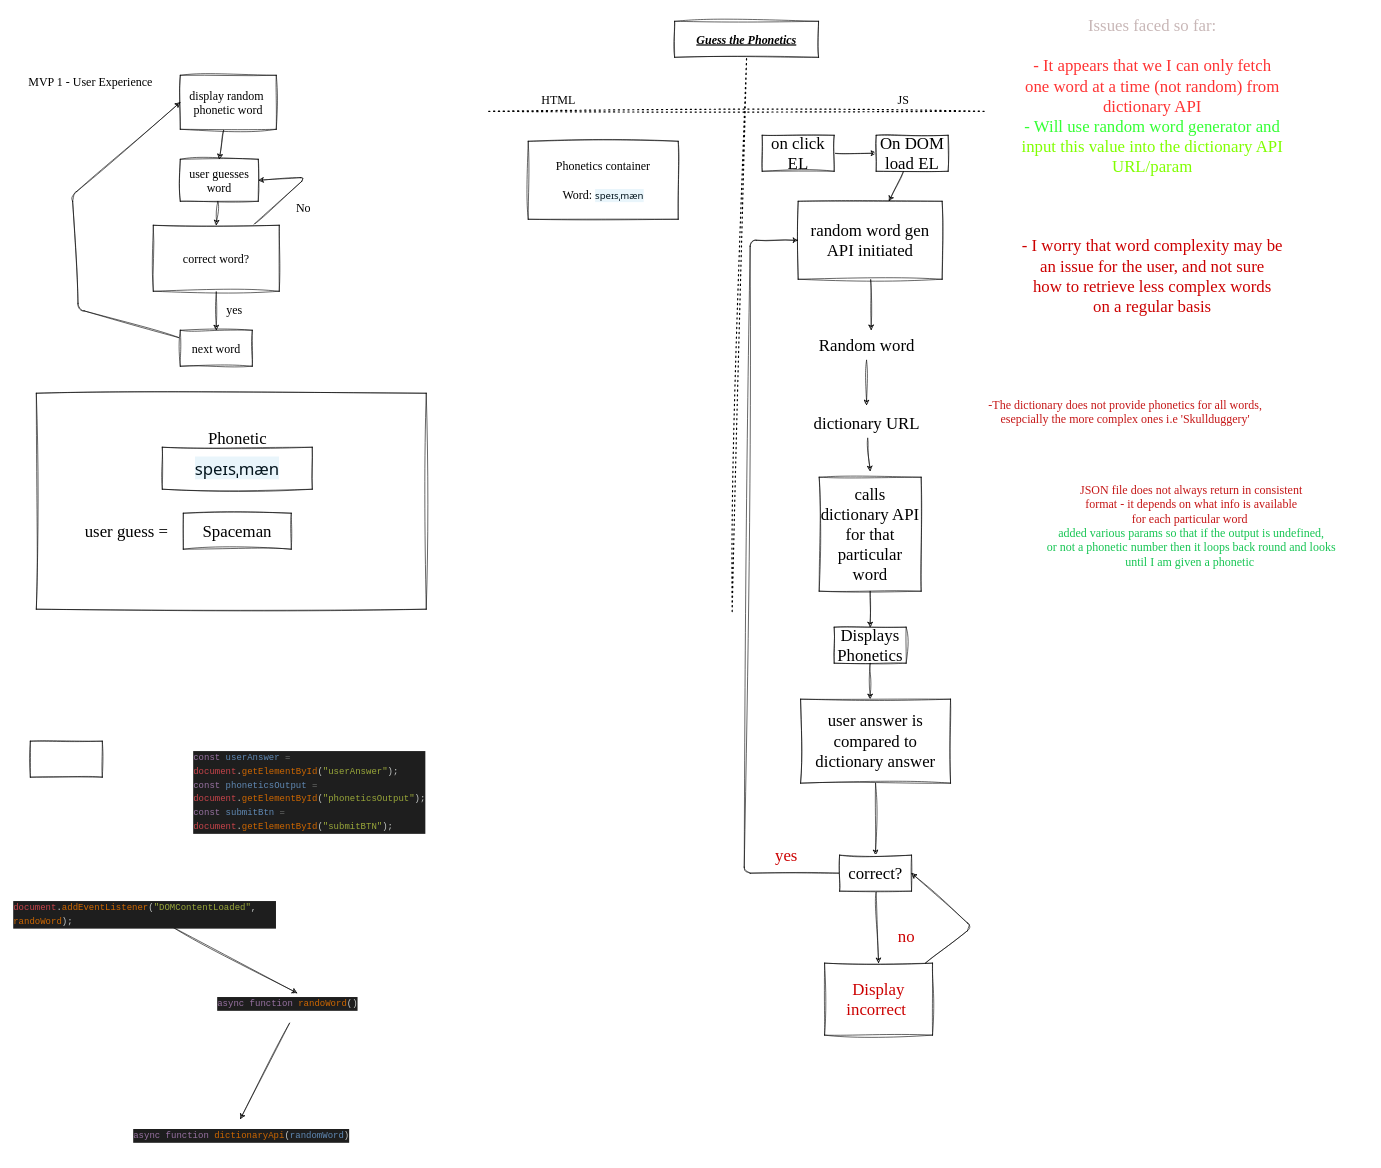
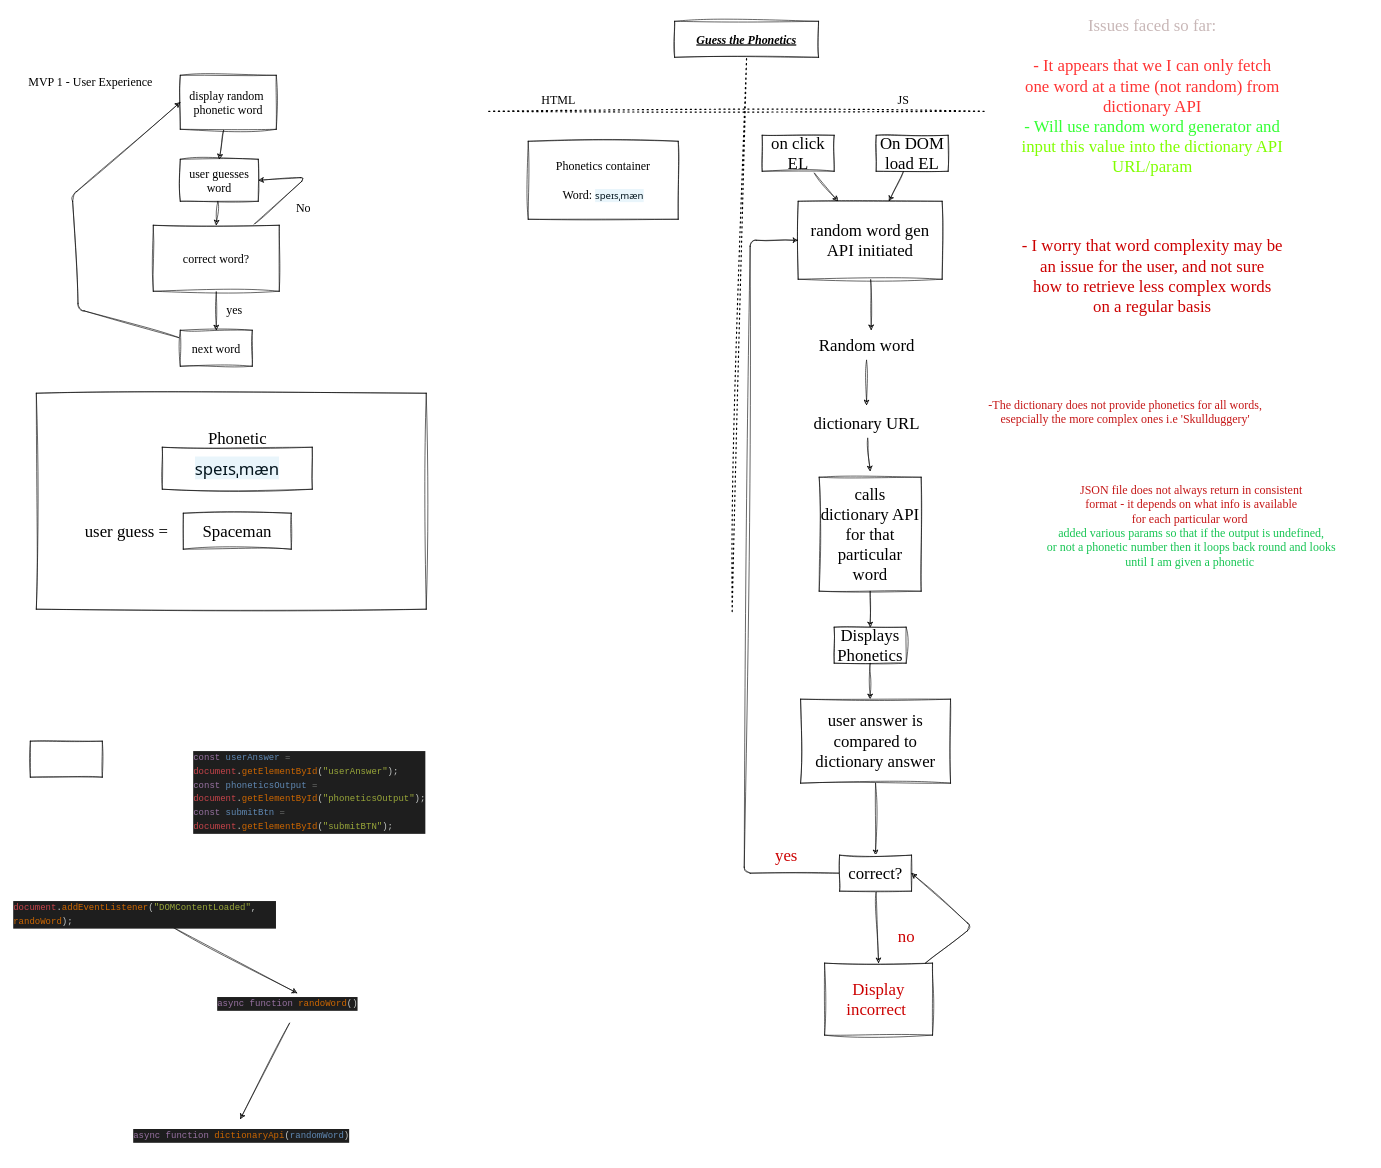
(854, 153) -> (825, 185)
